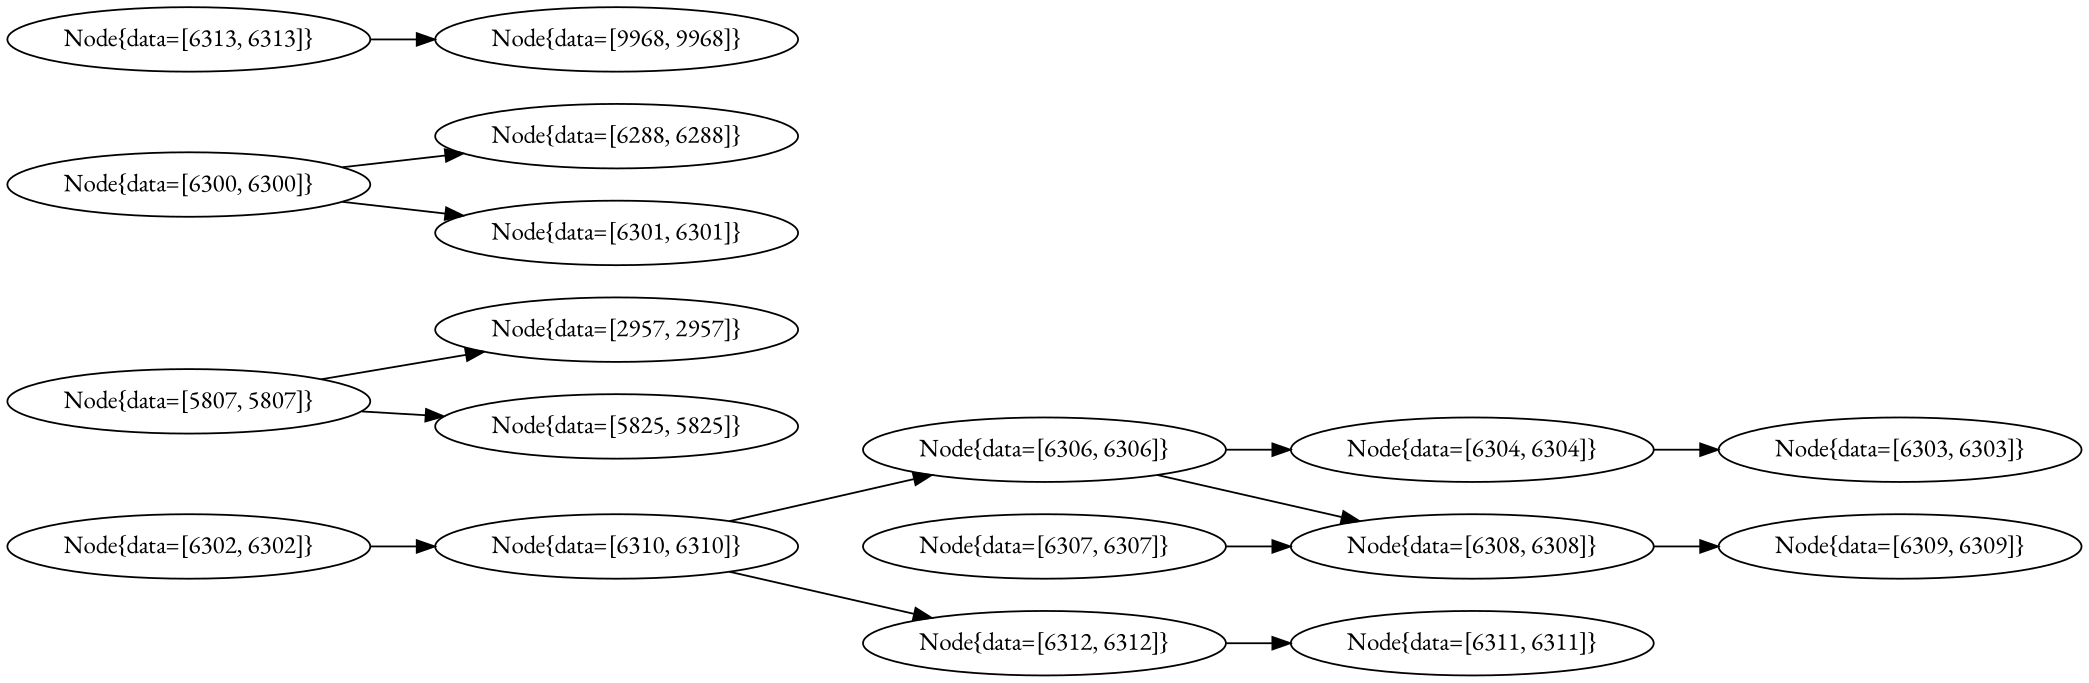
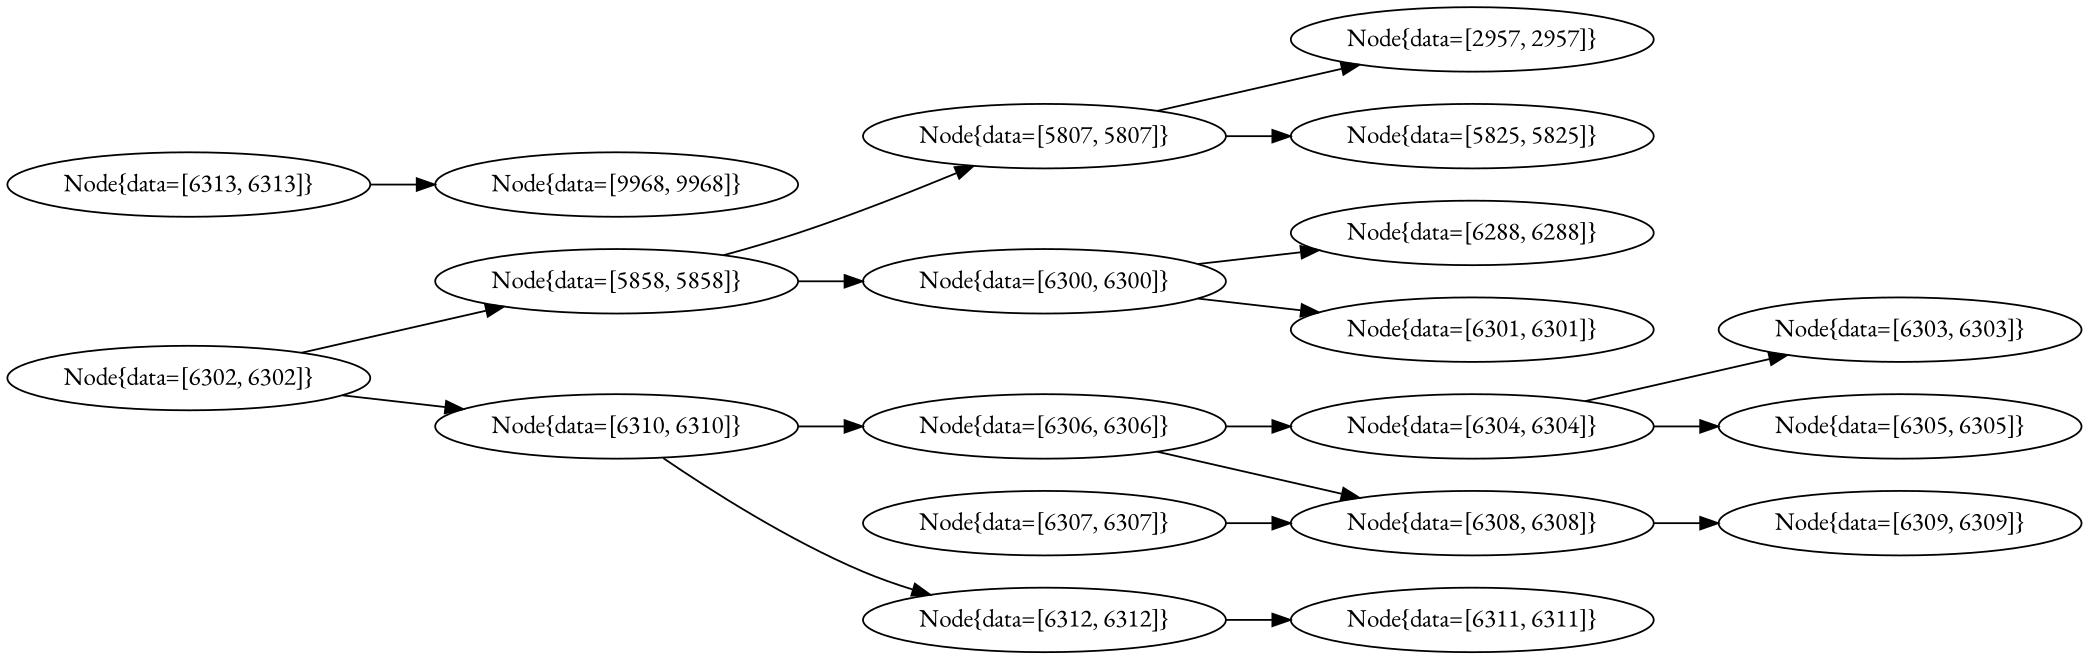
none -> (617, 281)
none -> (1900, 426)
